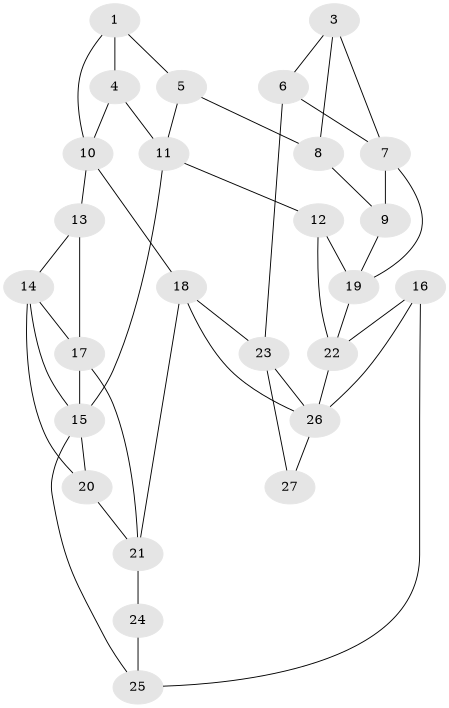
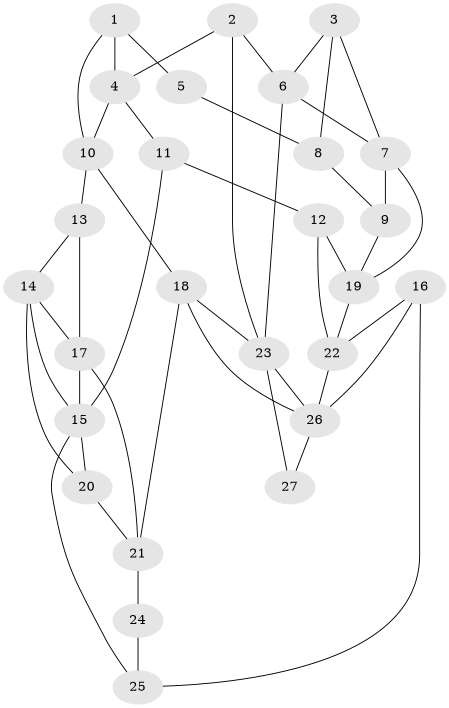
none -> (233, 20)
(173, 121) -> none
